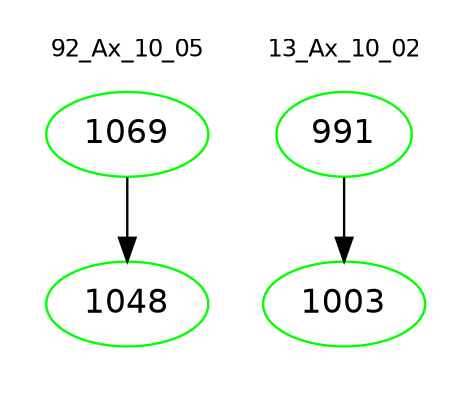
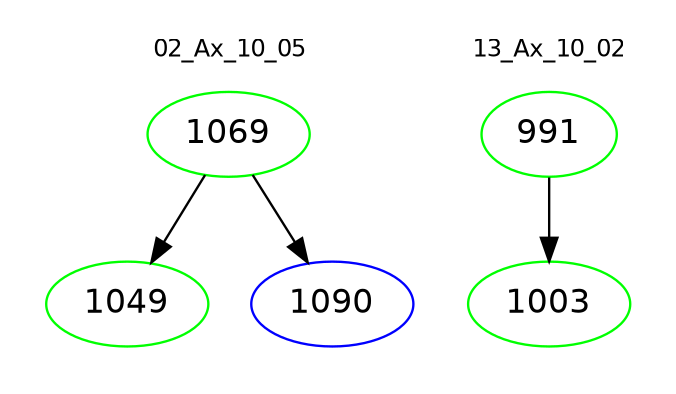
(127, 51) -> (230, 51)
(127, 304) -> (127, 304)
none -> (332, 304)
